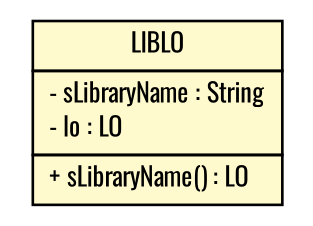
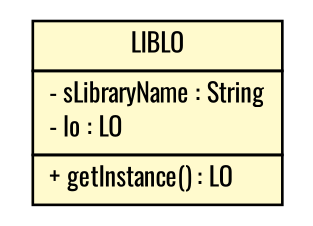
(150, 179) -> (142, 179)
